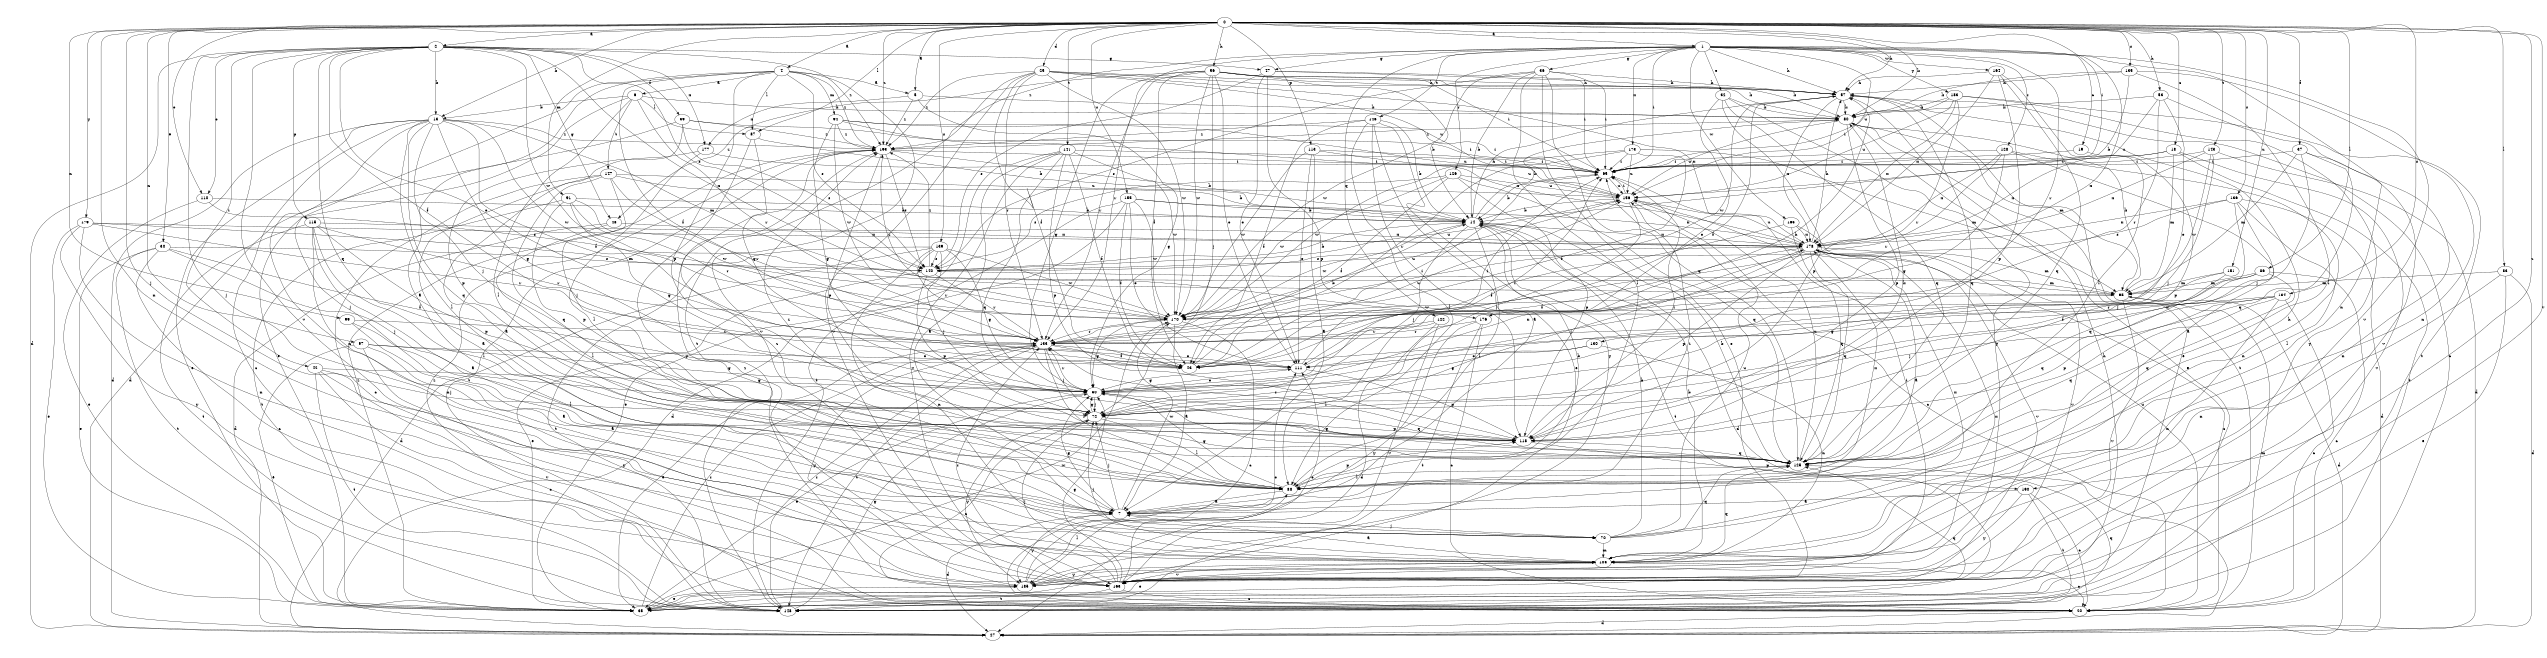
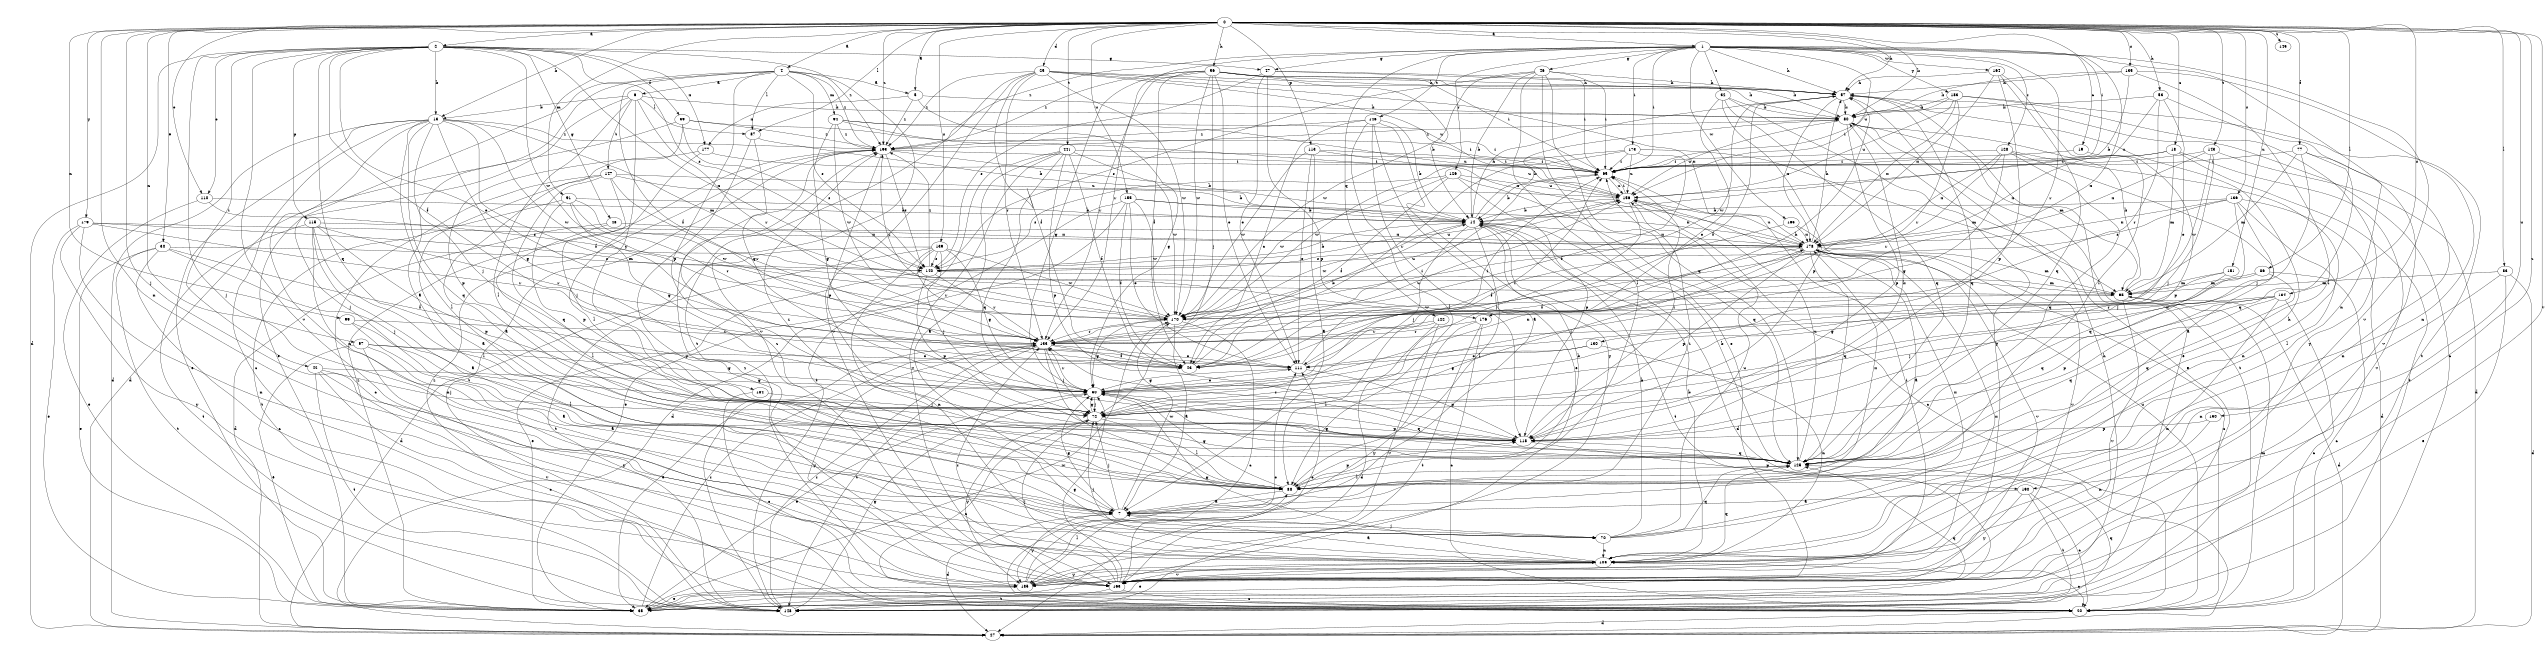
none -> (2283, 47)
(1542, 71) -> (1542, 71)
(1635, 95) -> (1635, 95)
(897, 102) -> (1048, 104)
(1067, 150) -> (1067, 150)
(2300, 150) -> (2300, 150)
none -> (1854, 205)
(1264, 247) -> (1264, 247)
(1865, 329) -> none
(1840, 339) -> (2033, 332)
none -> (760, 393)
none -> (2213, 417)
none -> (1331, 518)
(1605, 550) -> (1605, 550)
